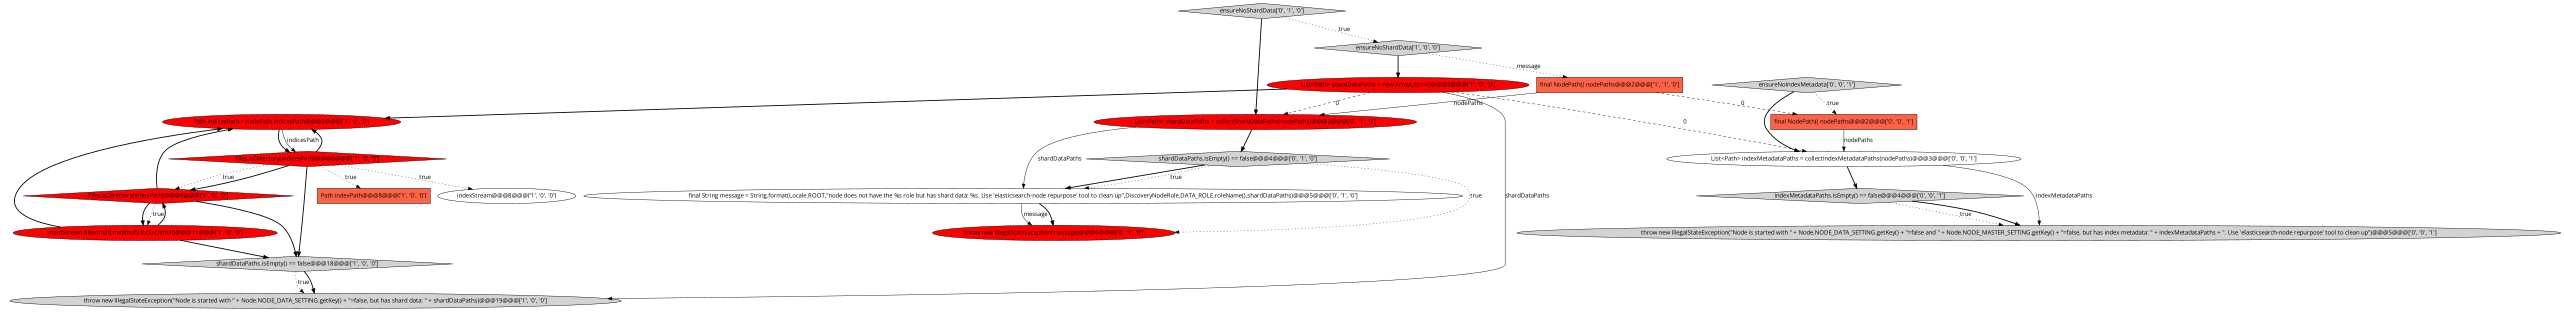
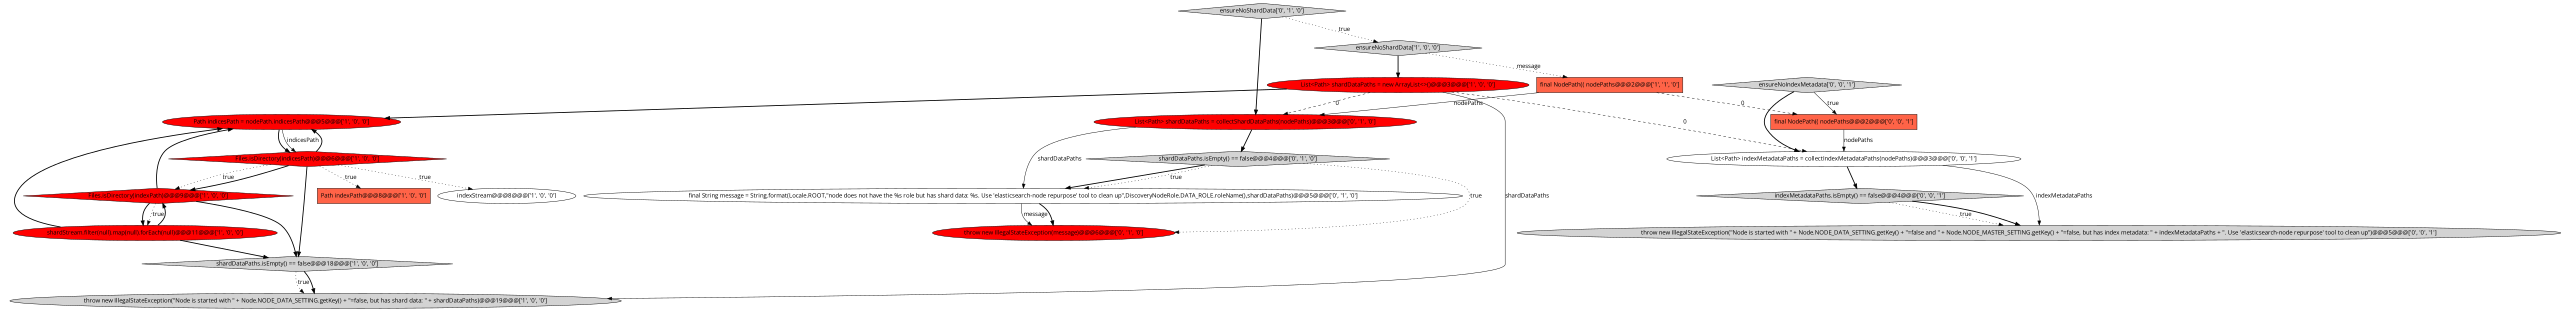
(1824, 102) -> (1824, 102)
